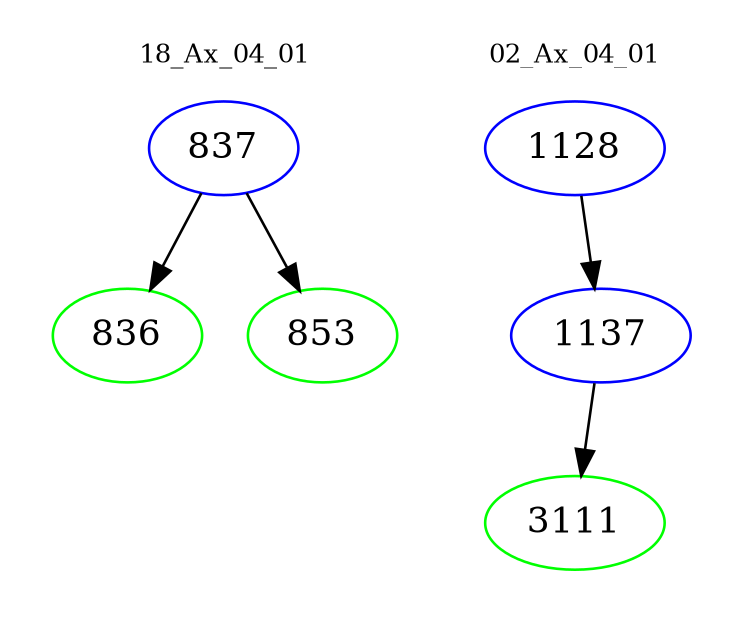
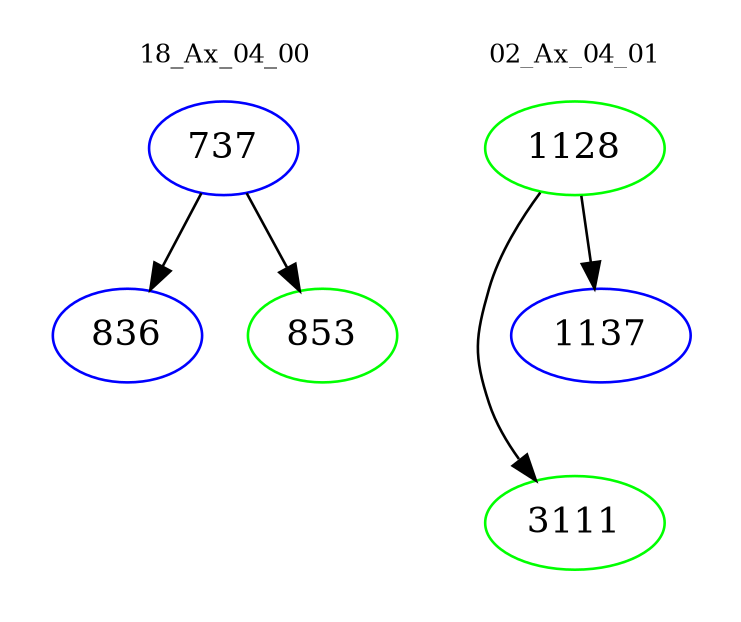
(225, 56) -> (225, 56)
(224, 148) -> (224, 148)
(575, 148) -> (575, 148)
(127, 336) -> (127, 336)
(590, 416) -> (480, 323)
